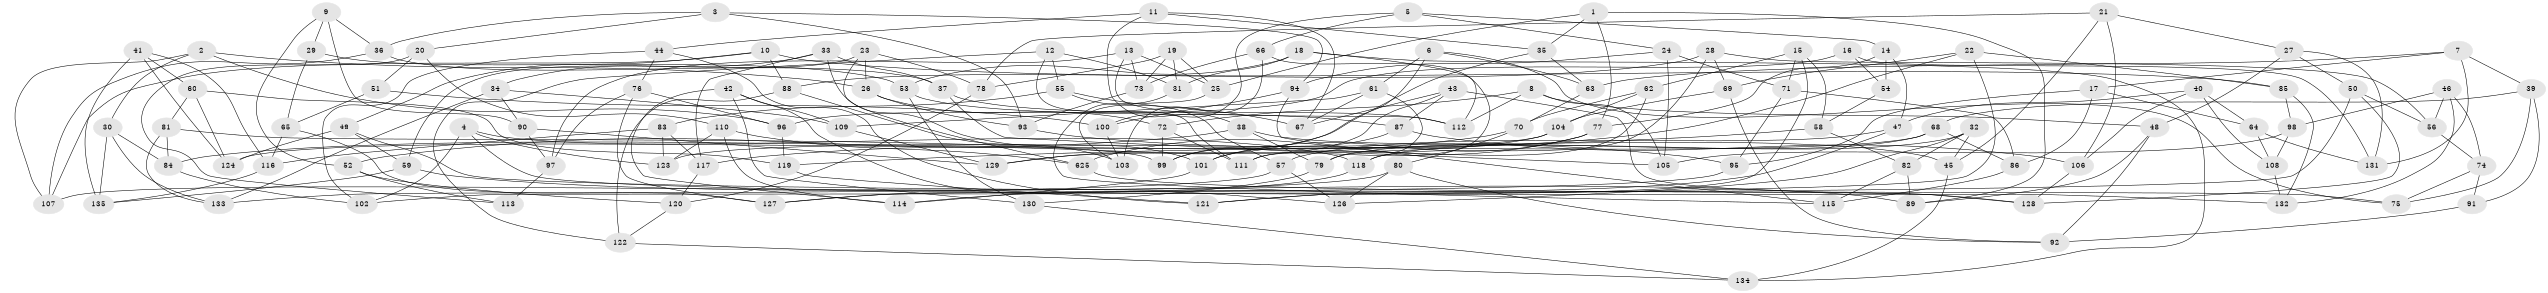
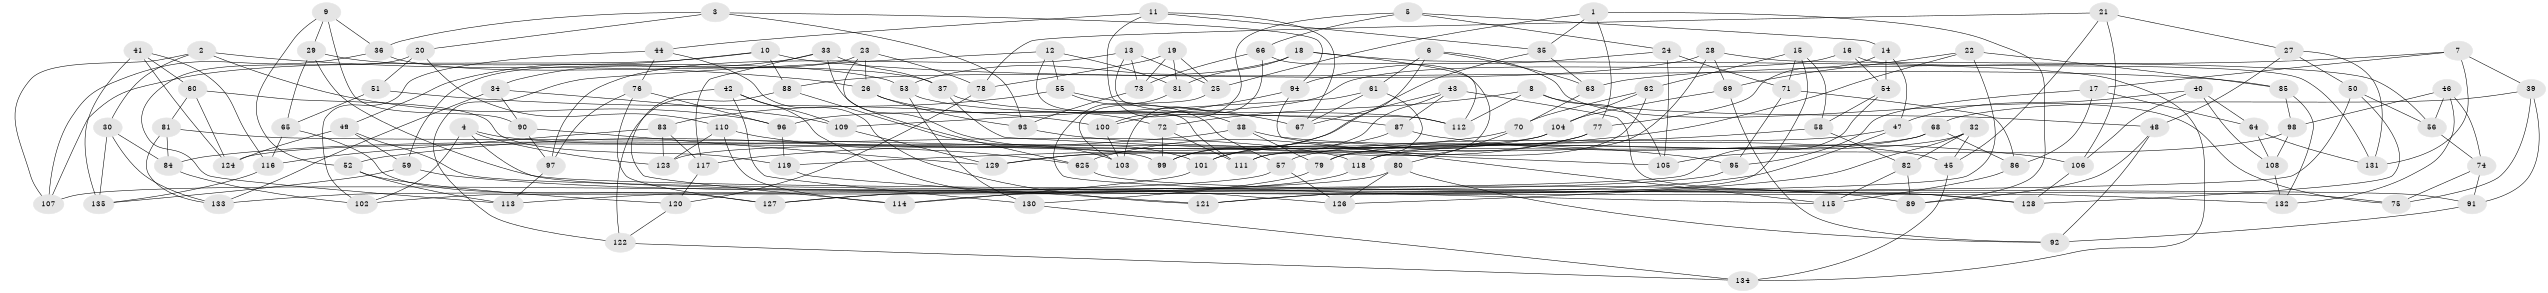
none -> (1369, 189)
none -> (1213, 190)
